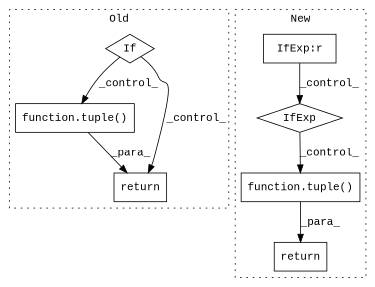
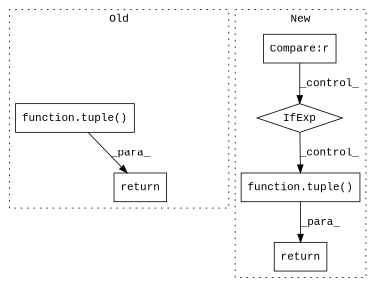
(130, 49) -> none
(300, 49) -> (300, 49)
